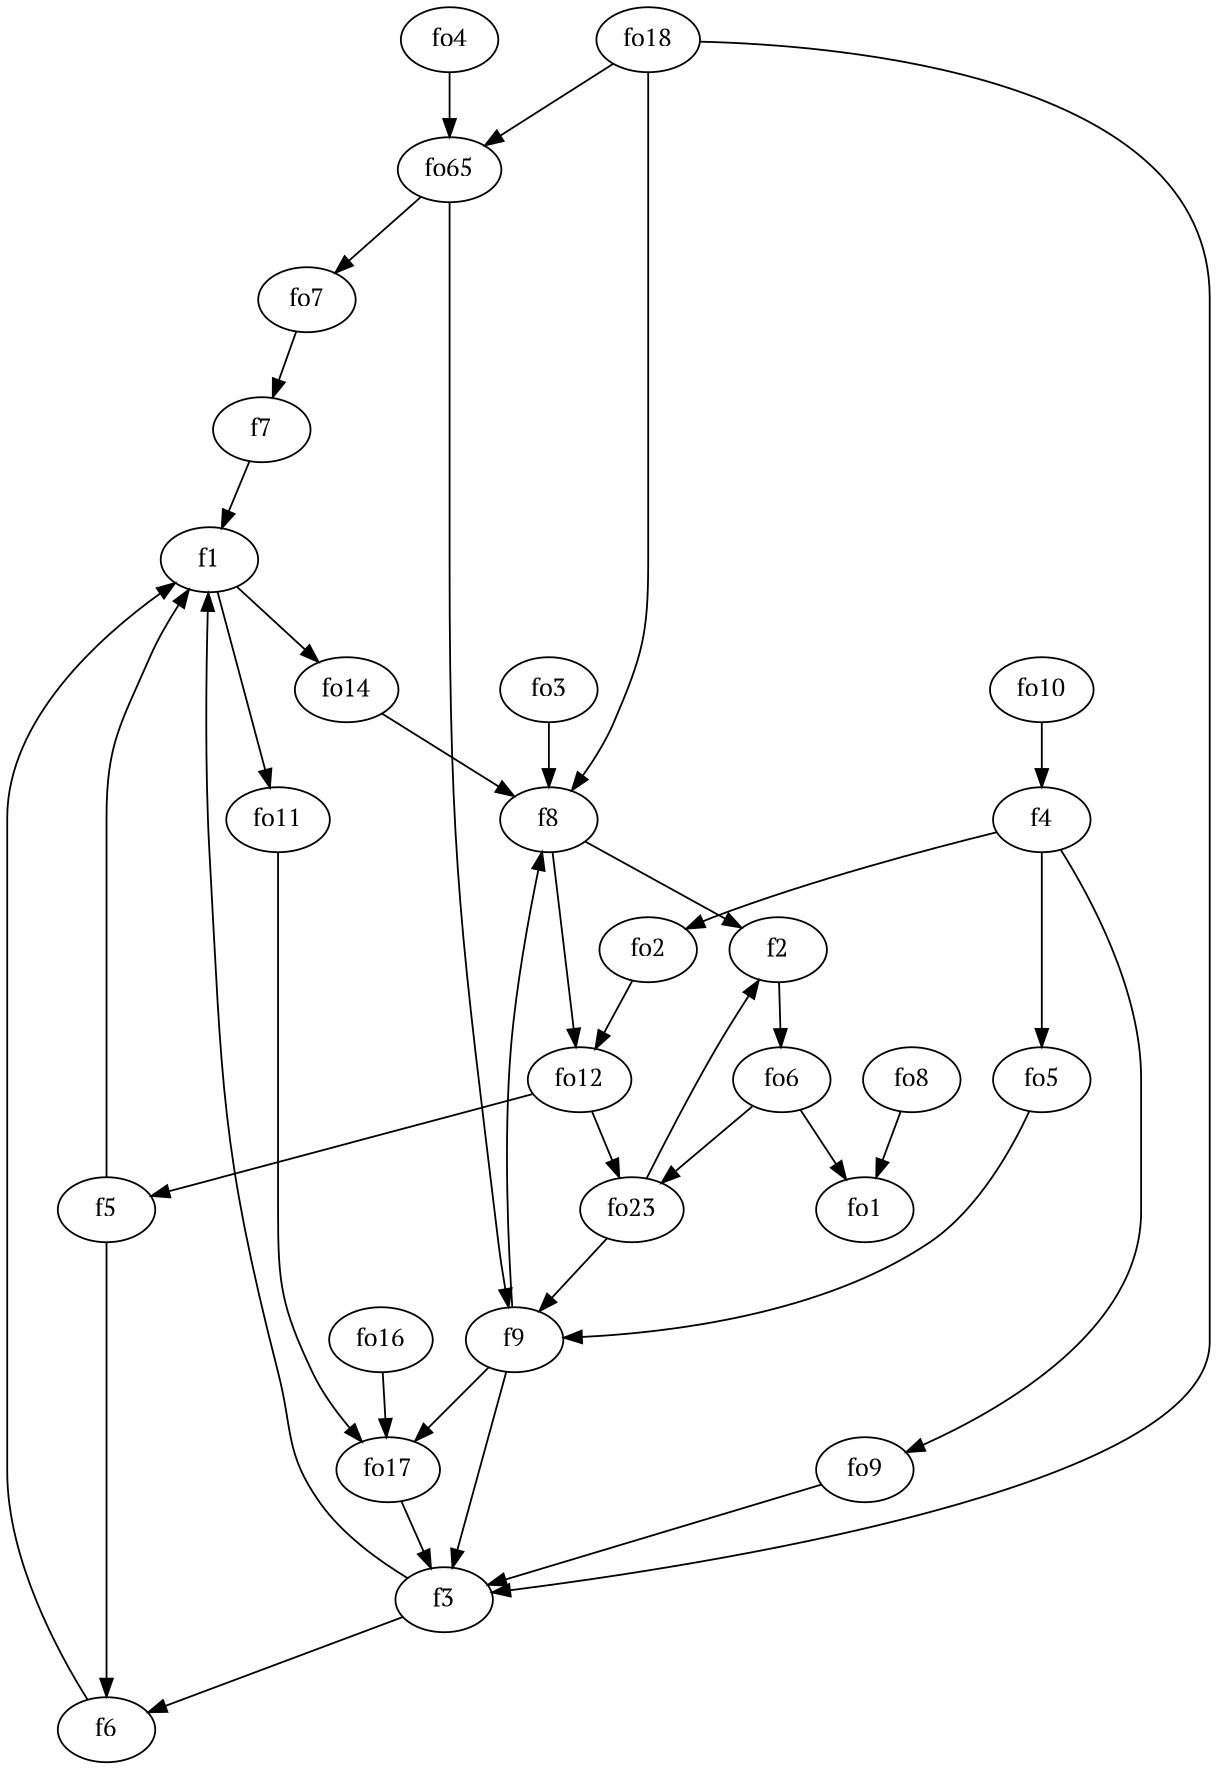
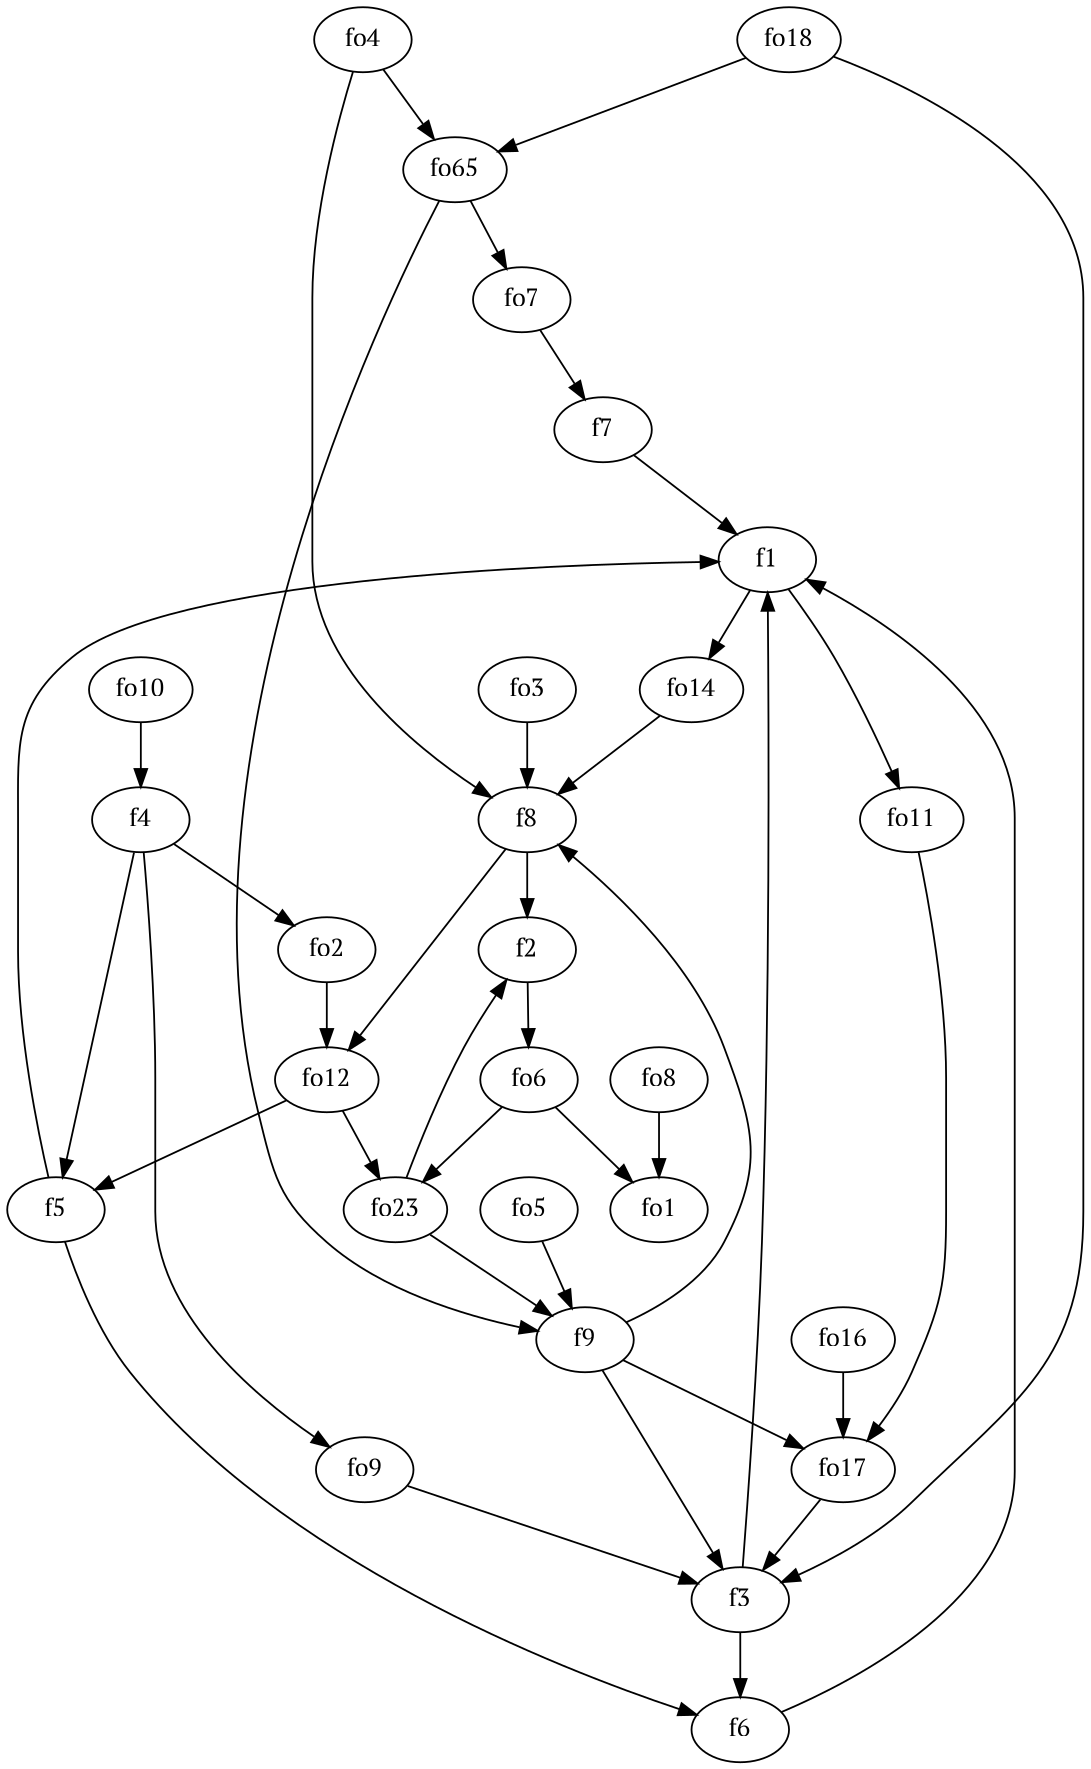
(648, 431) -> (312, 459)
(1042, 940) -> (100, 1006)
